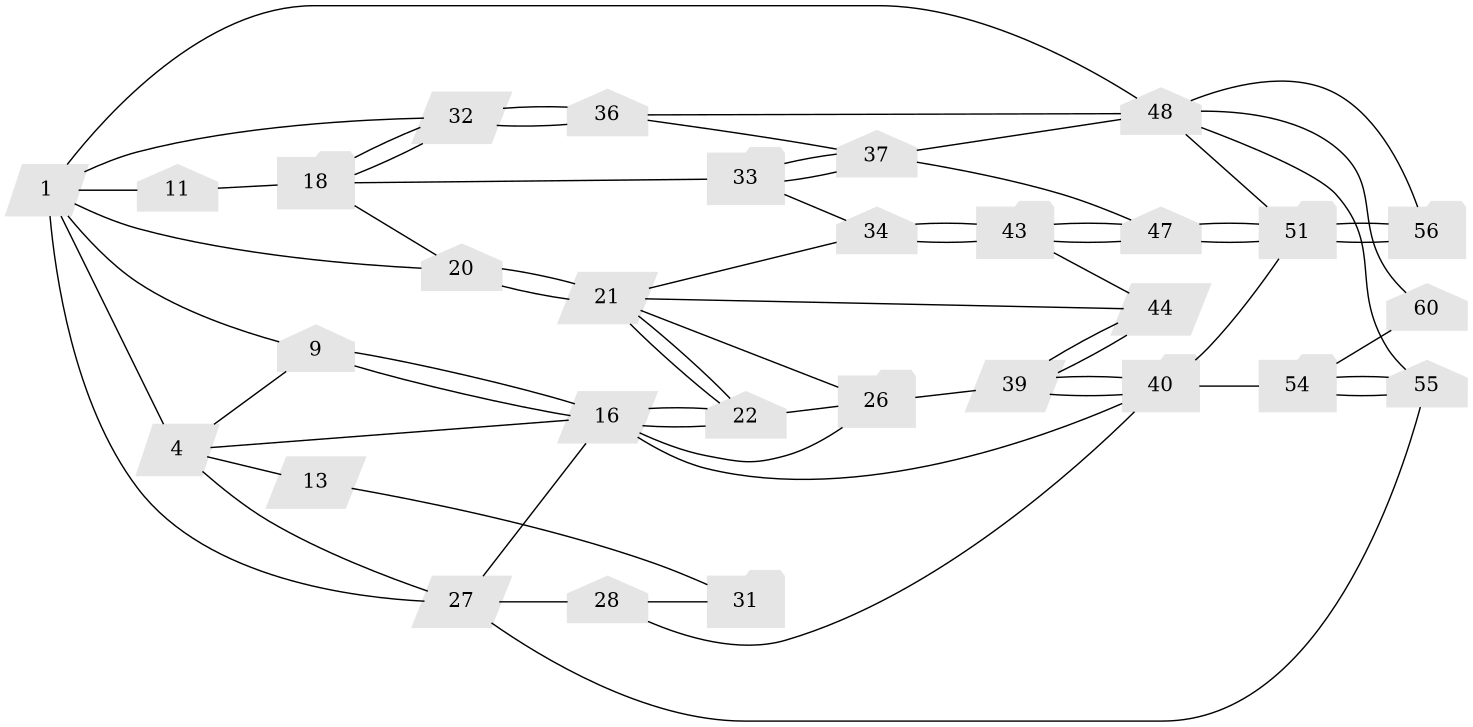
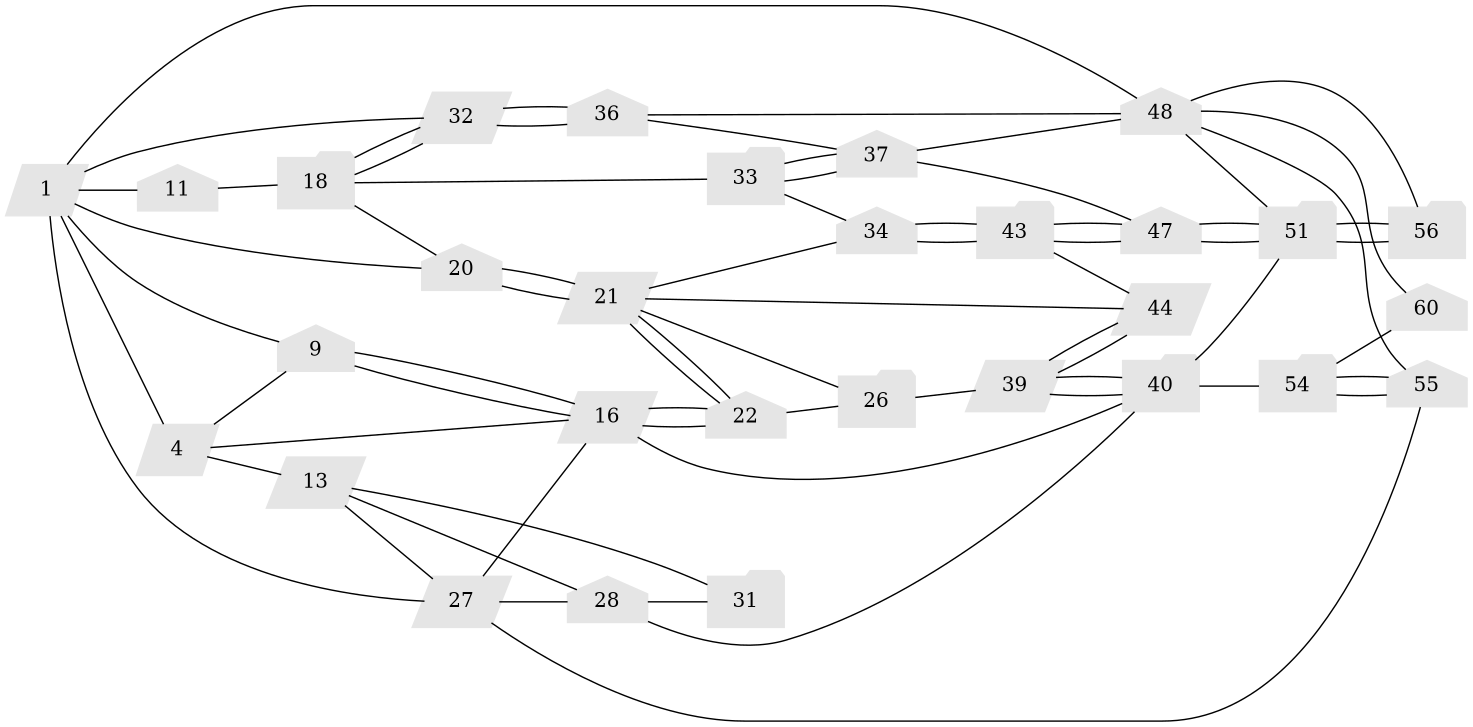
(743, 461) -> none
(309, 543) -> (389, 542)
none -> (463, 543)
